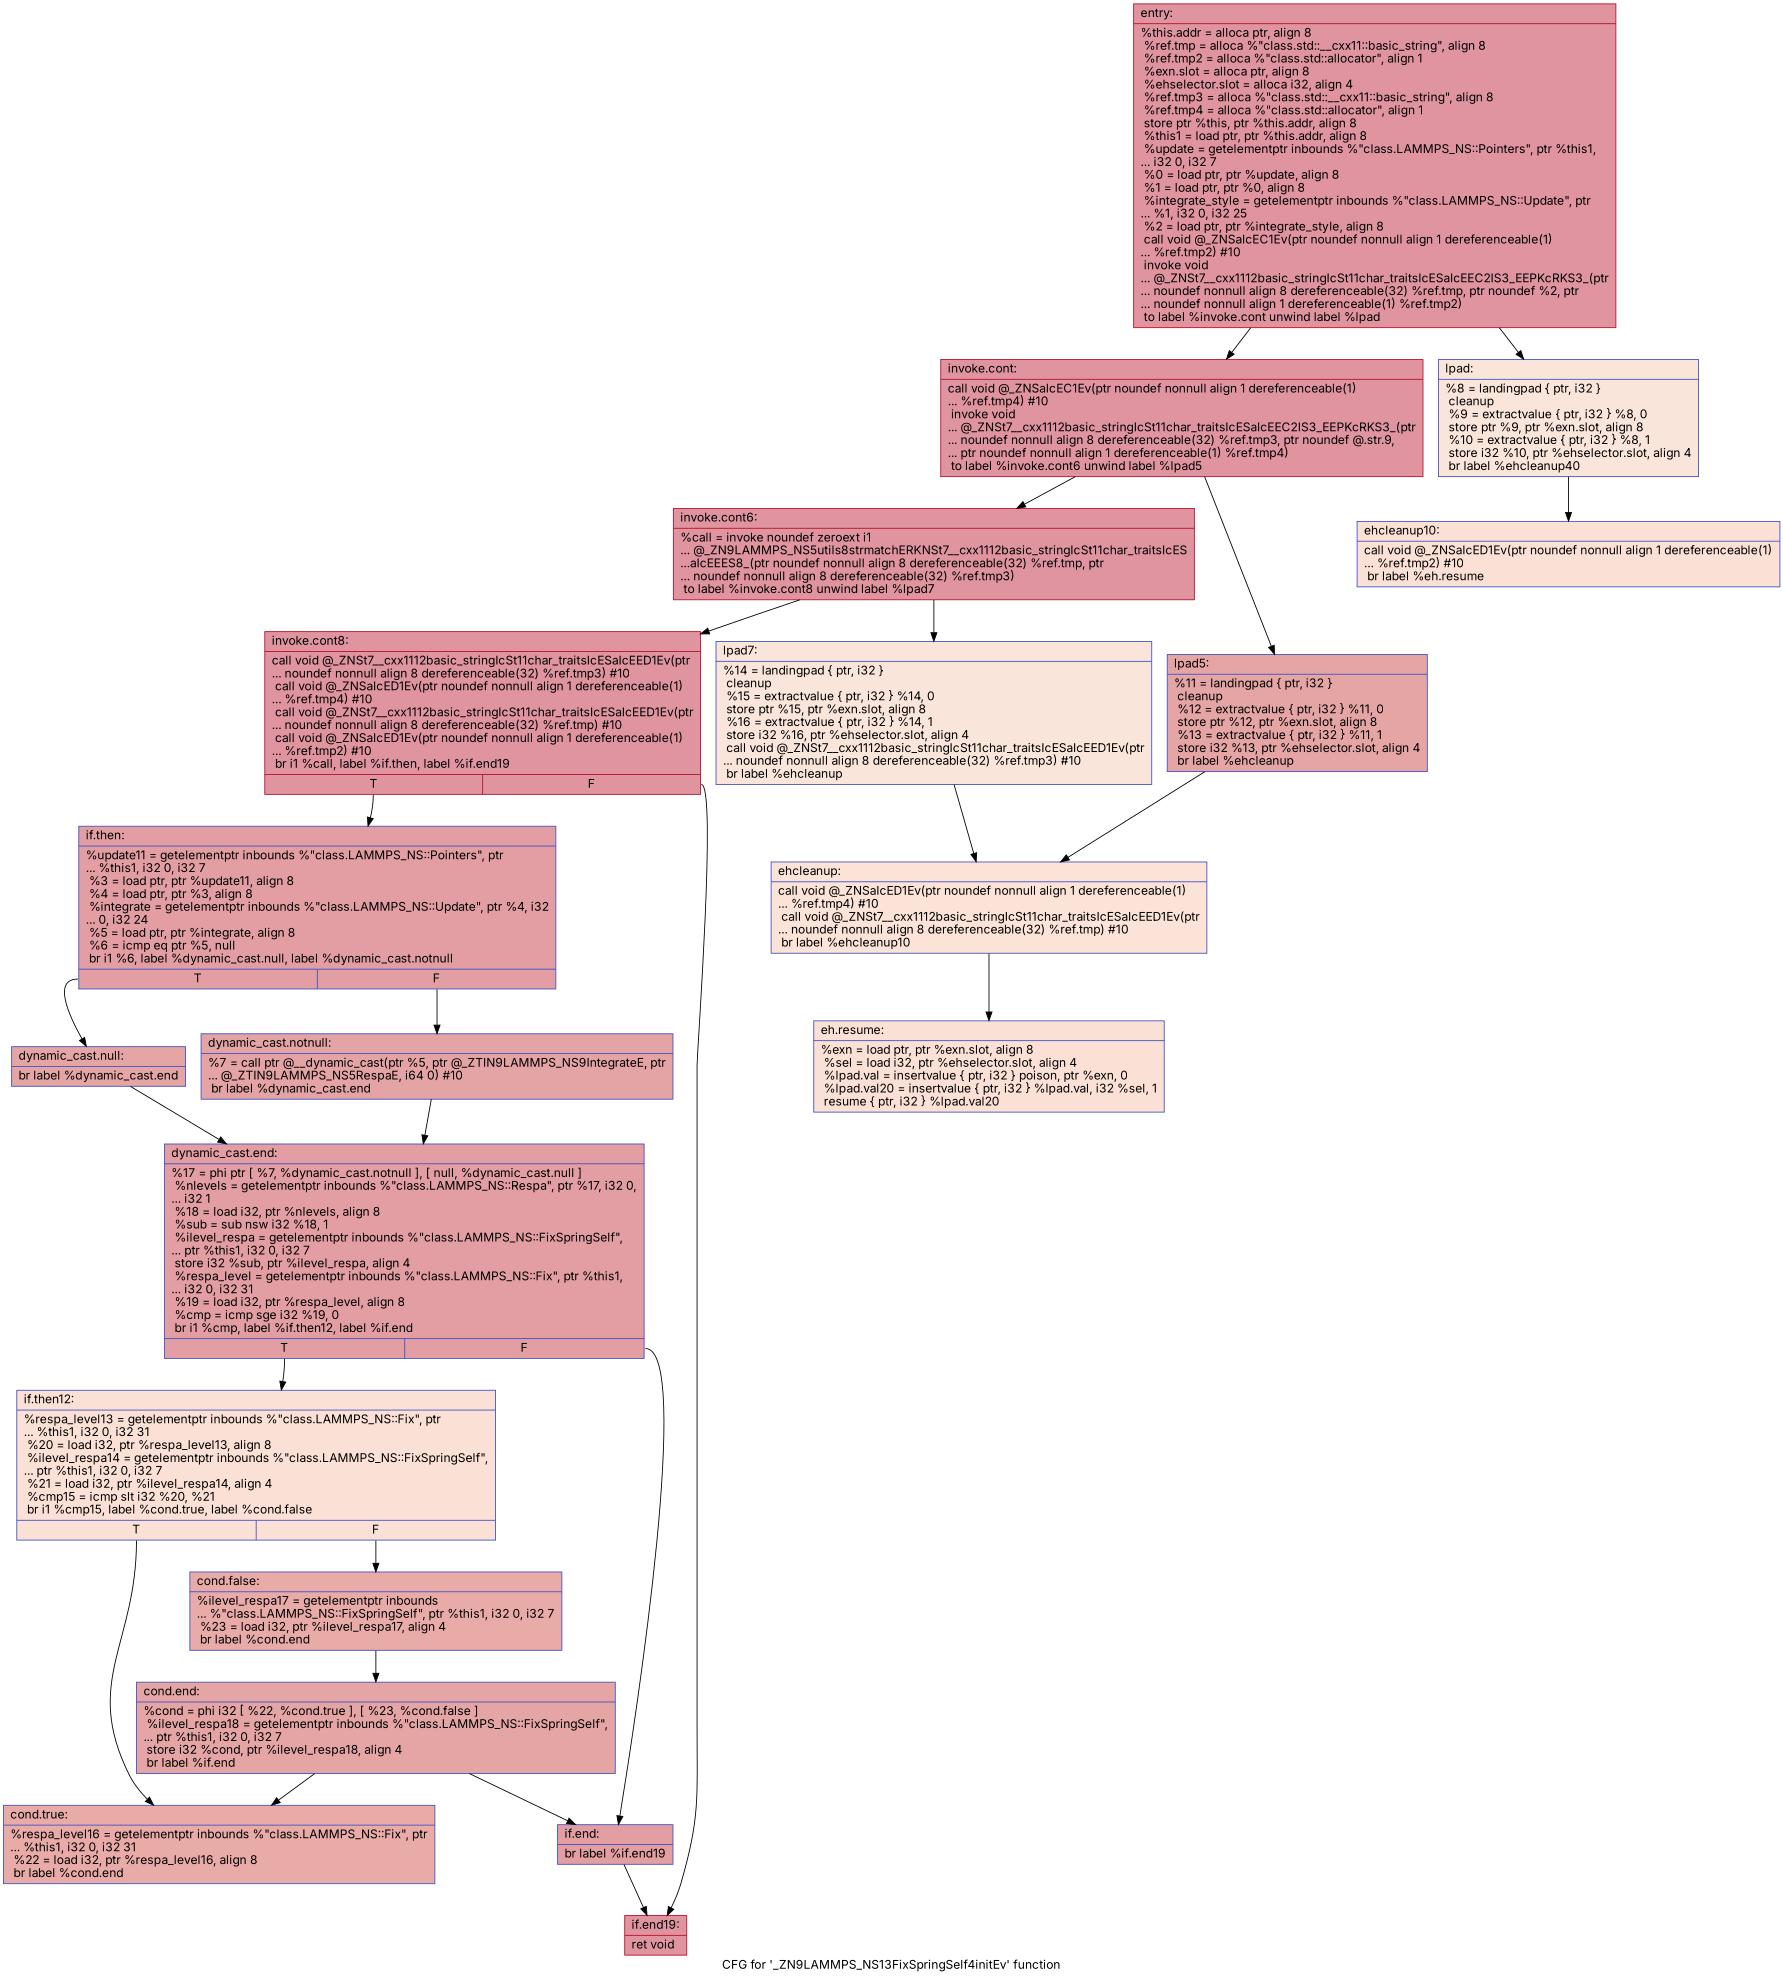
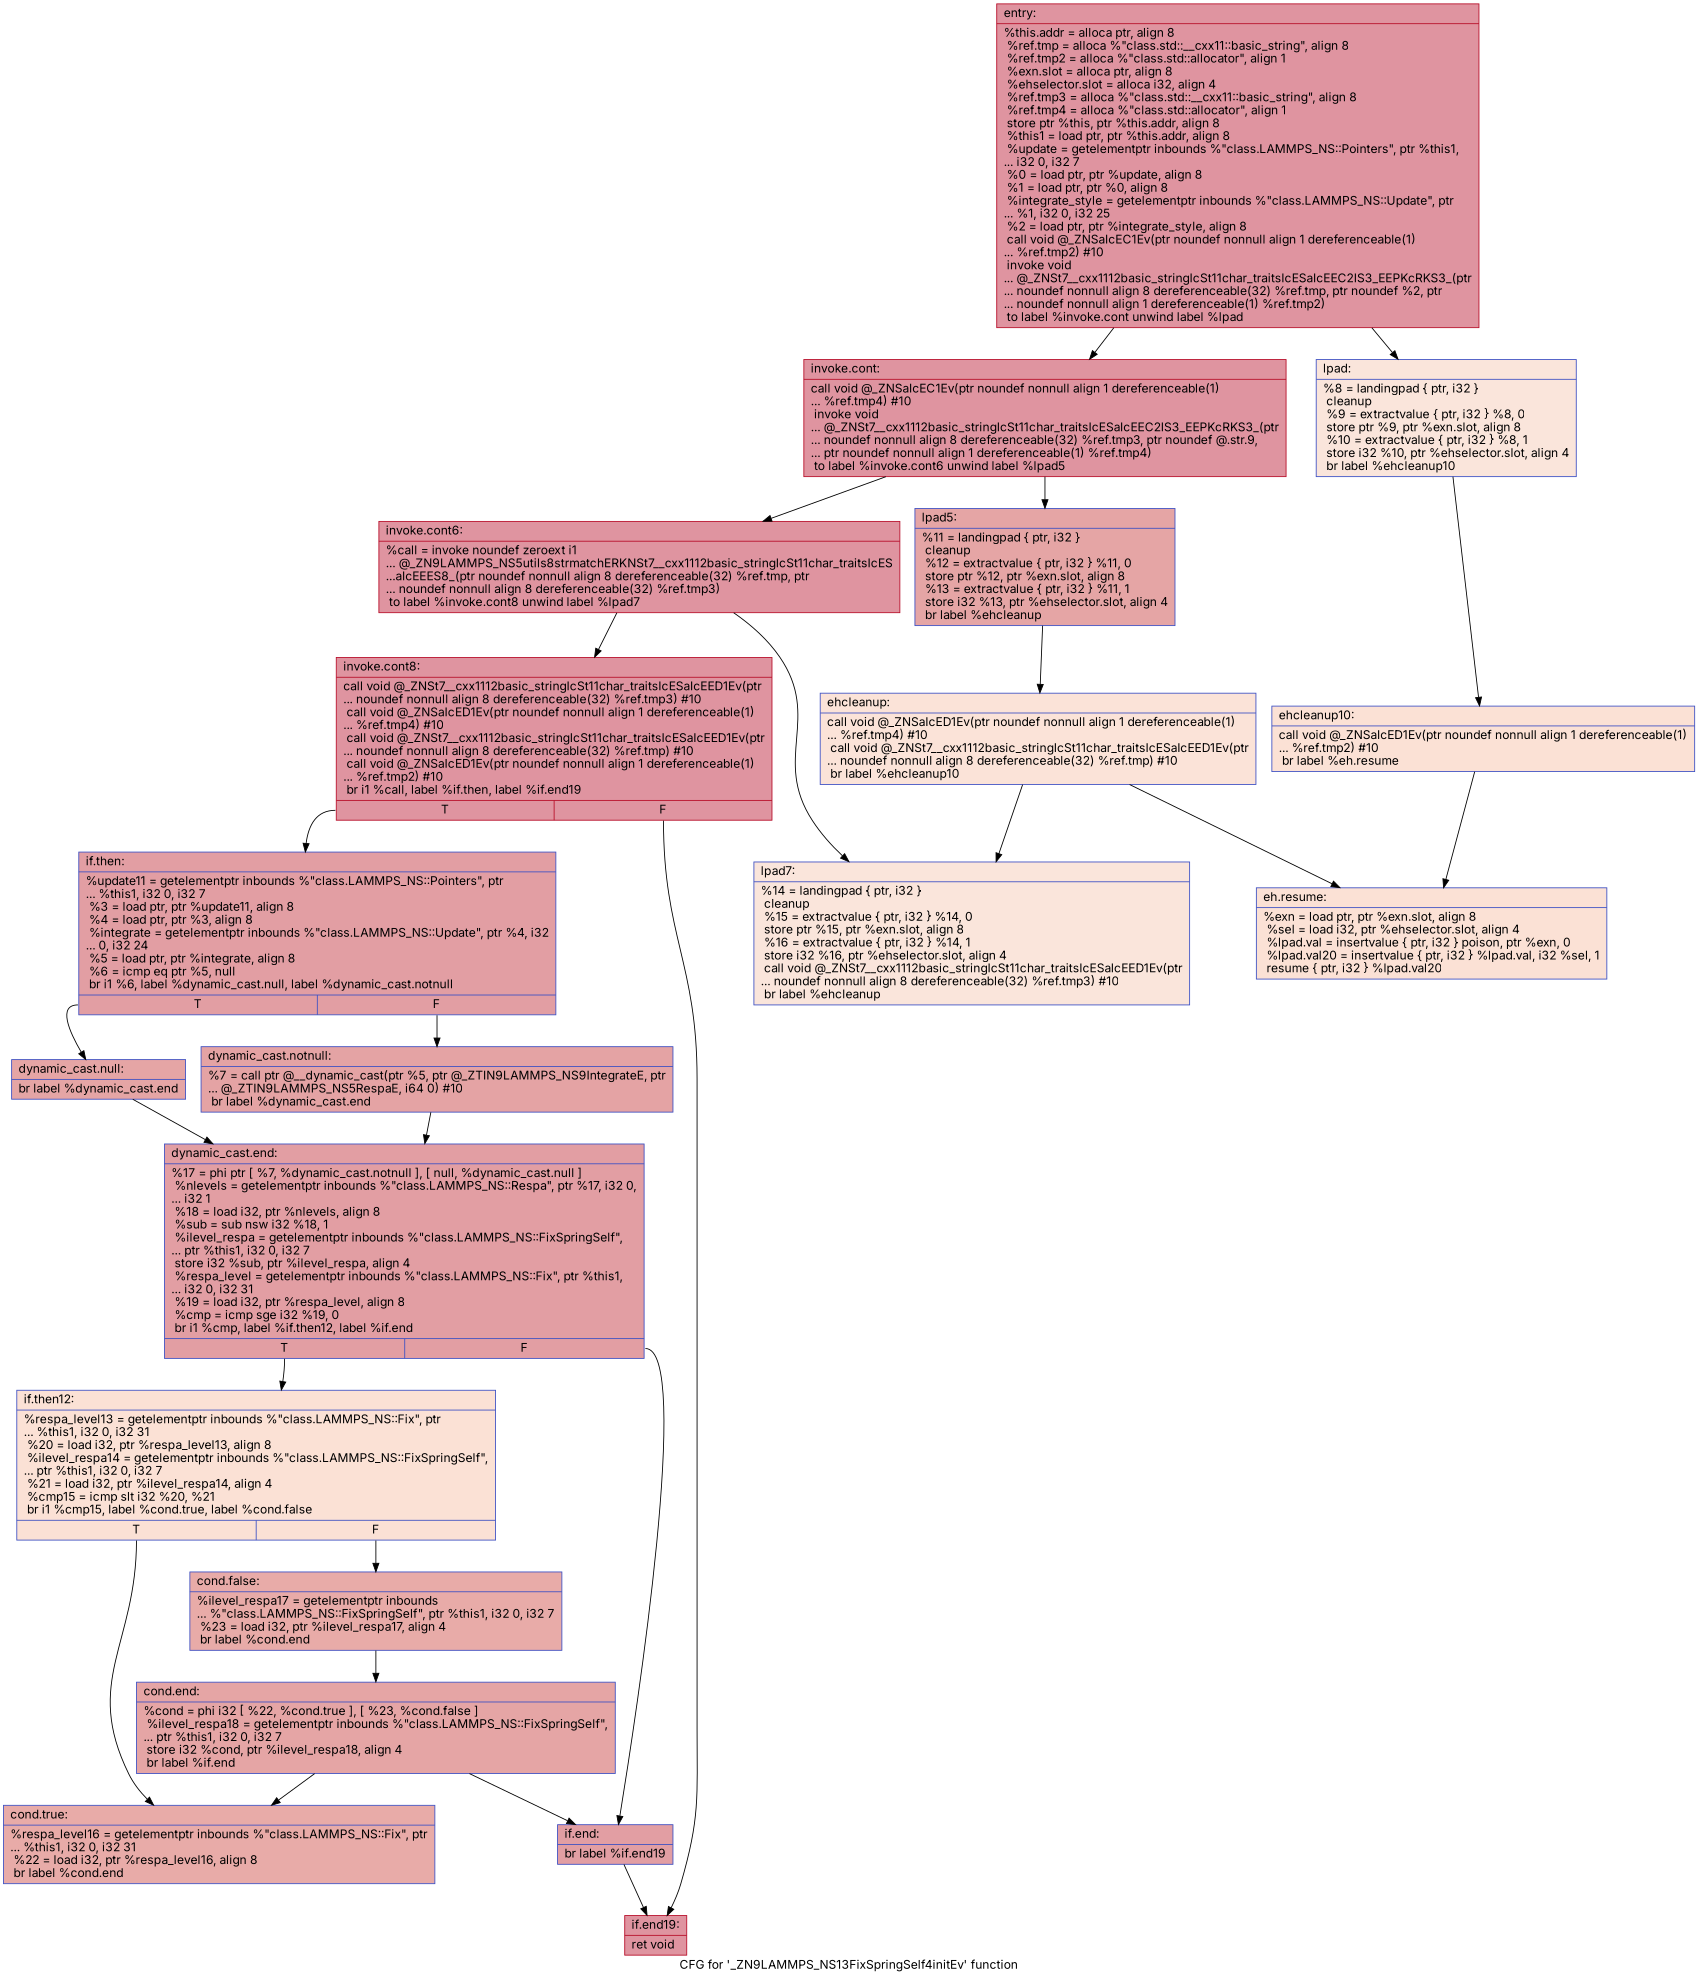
(1513, 466) -> (1389, 466)
(964, 819) -> (1011, 819)
none -> (1460, 826)
